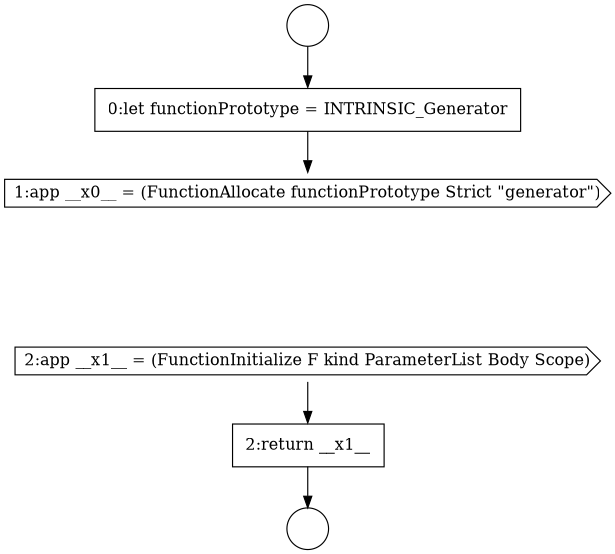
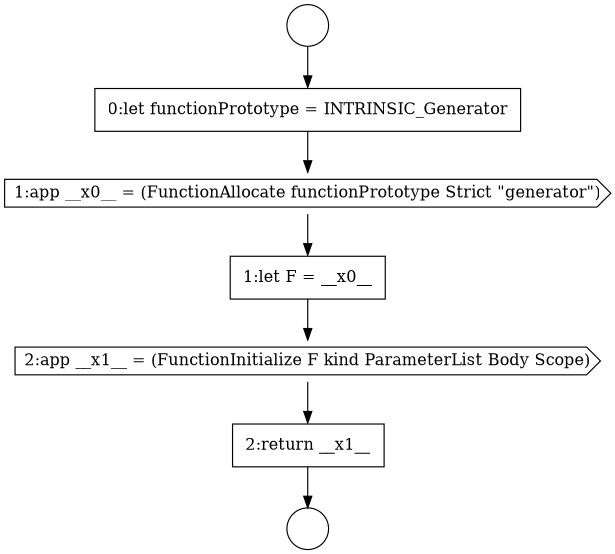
none -> (308, 277)
